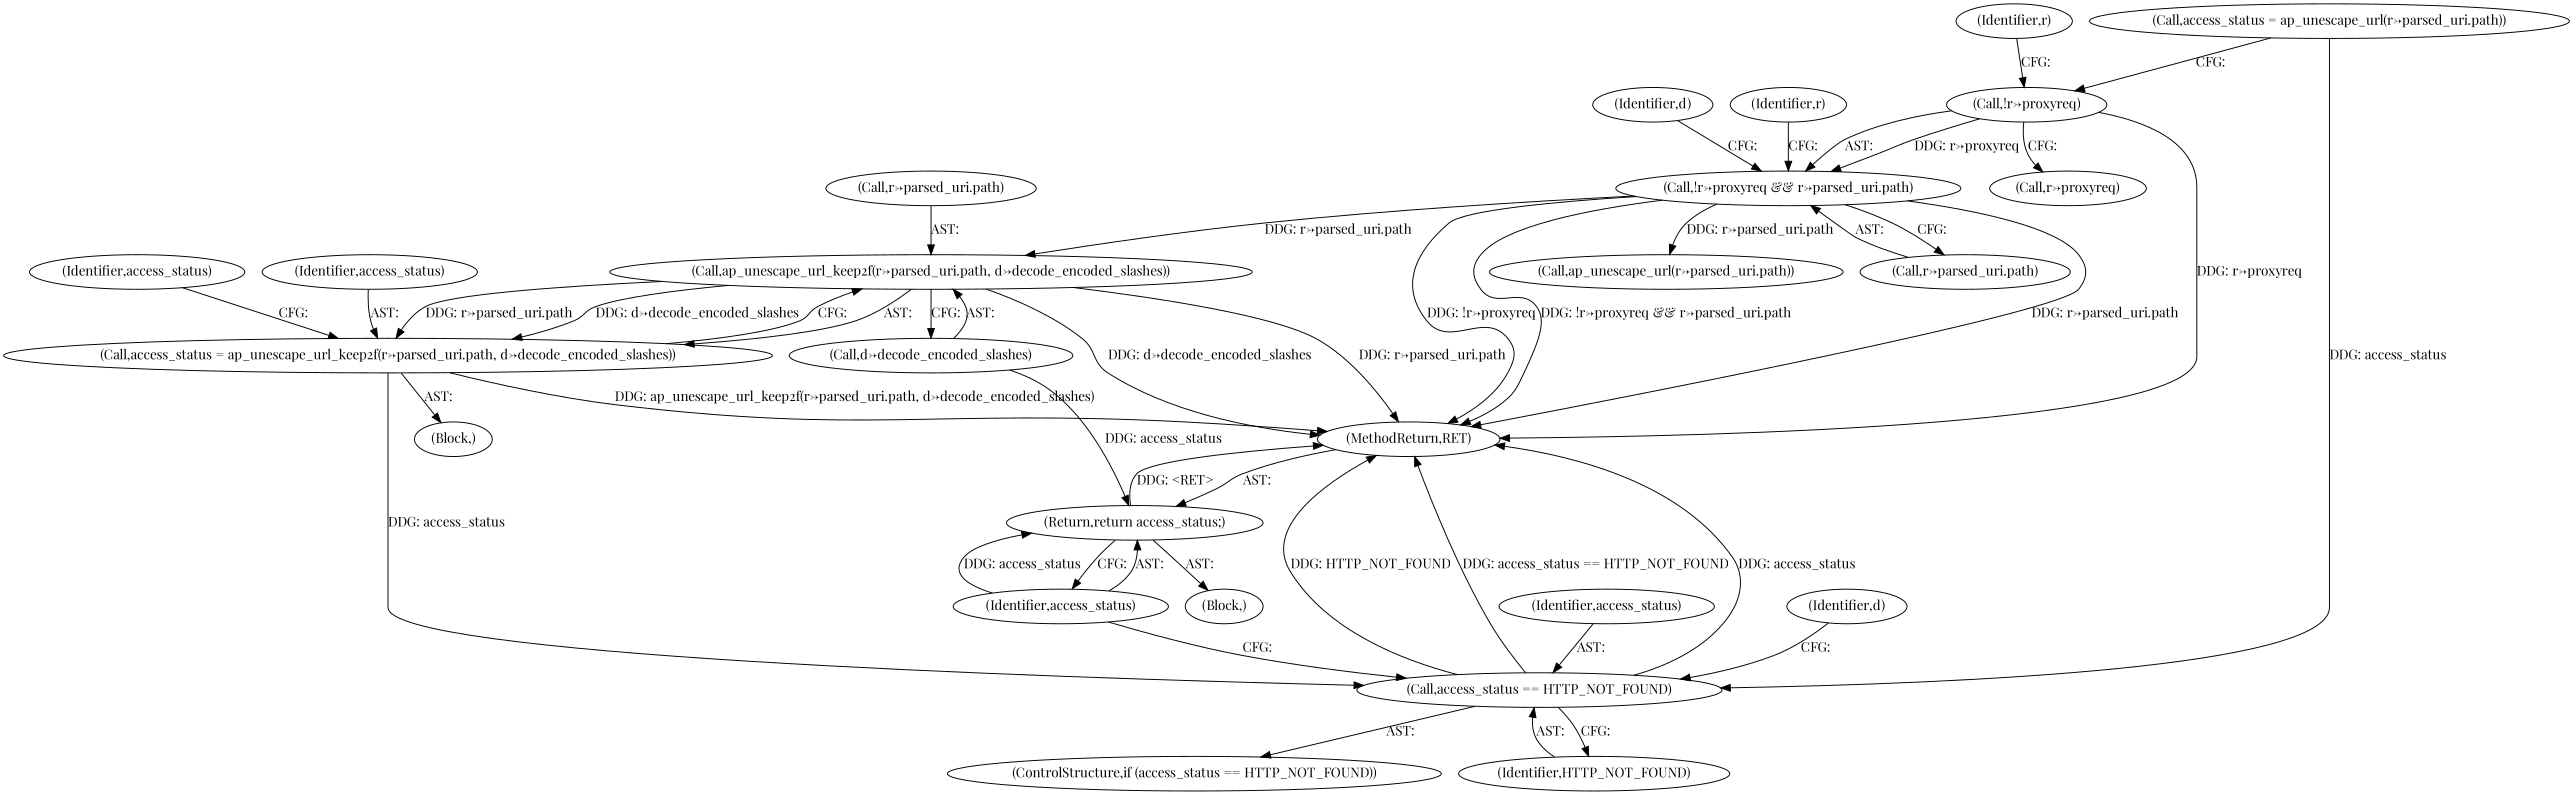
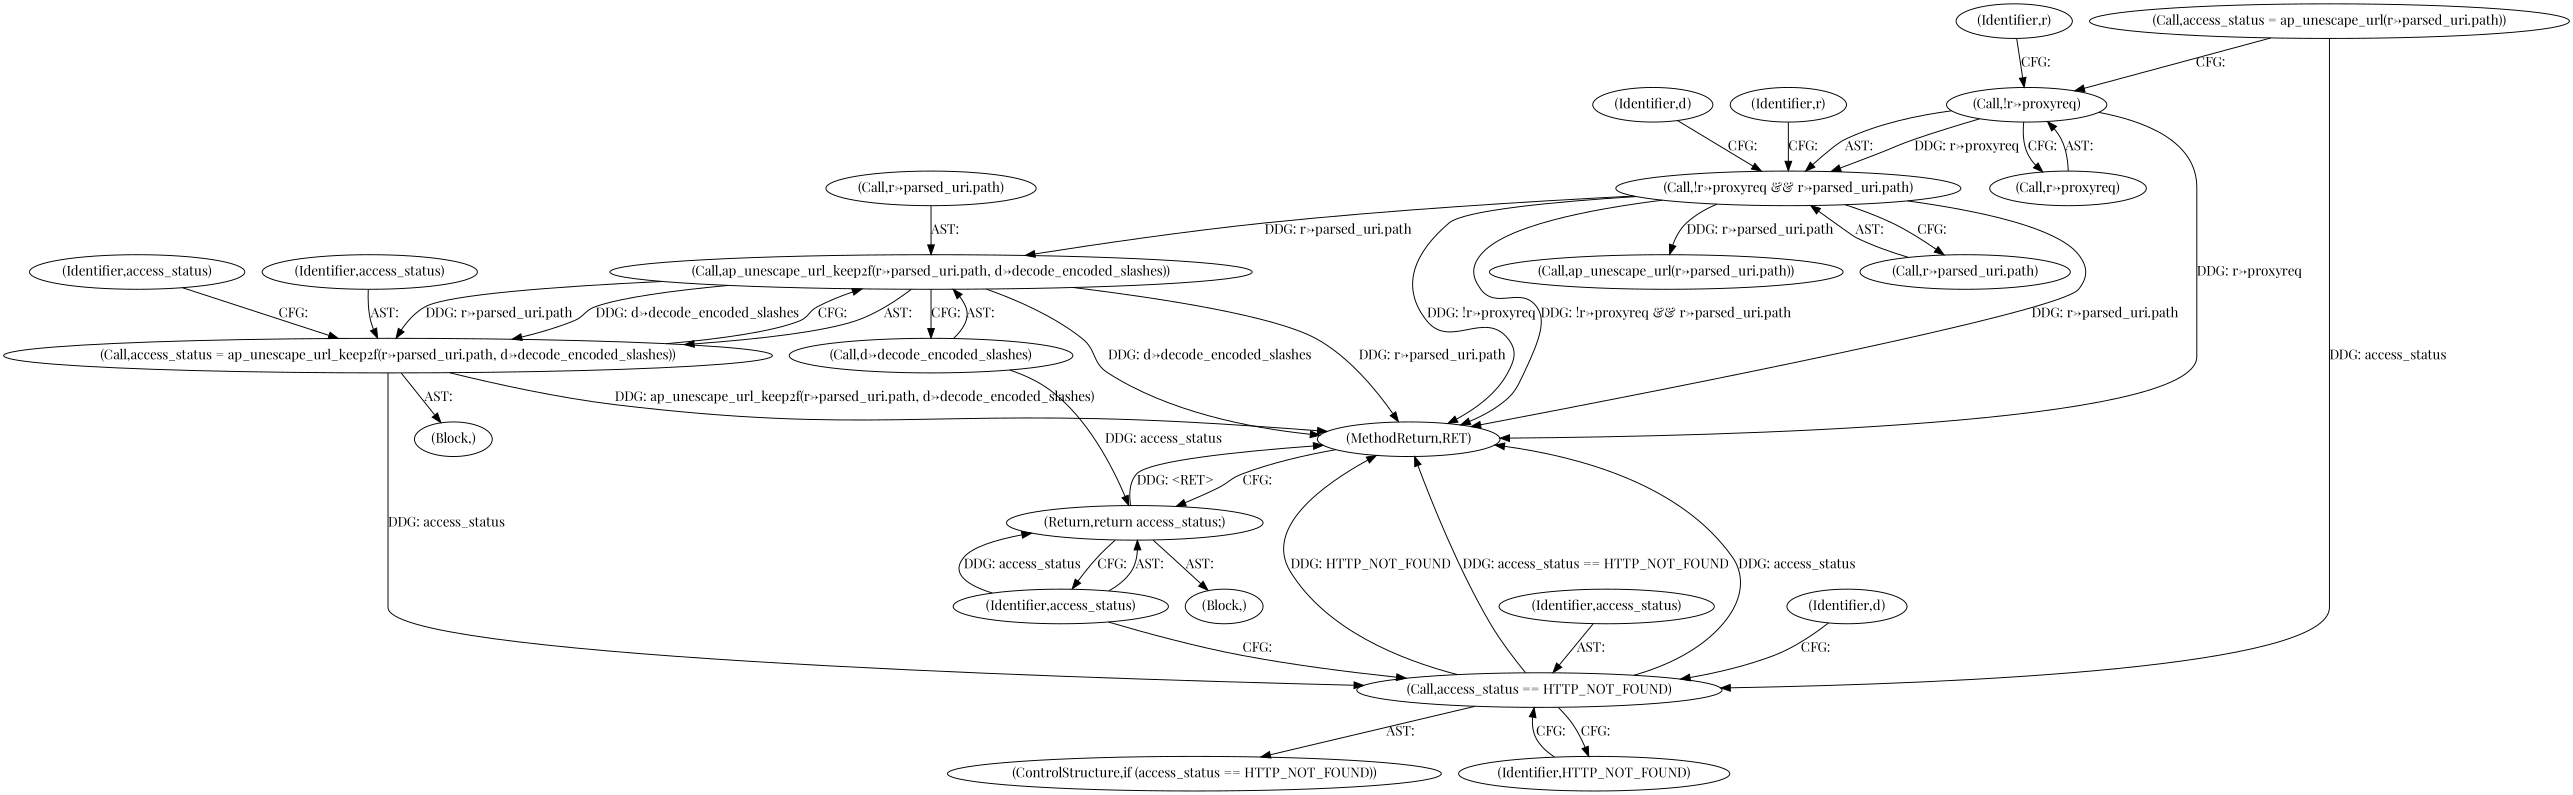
none -> (2065, 149)
(1259, 481) -> (1259, 481)
(1553, 732) -> (1553, 732)
